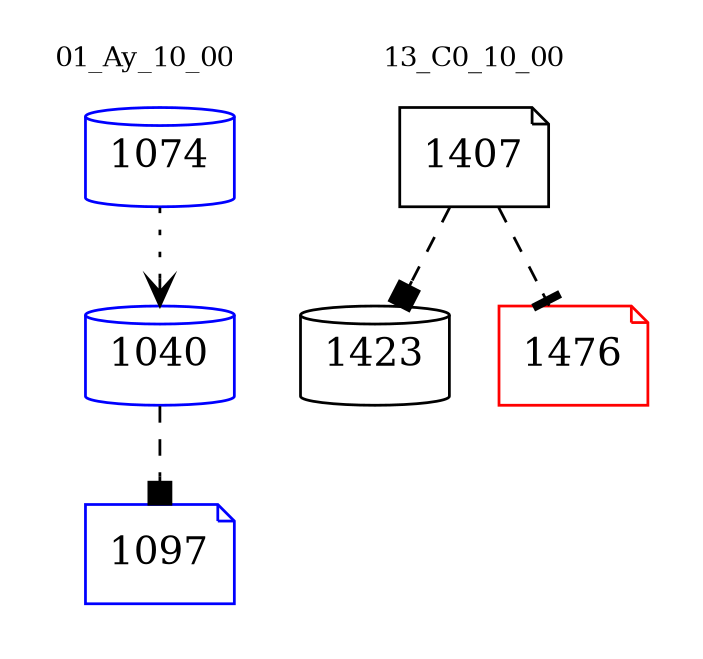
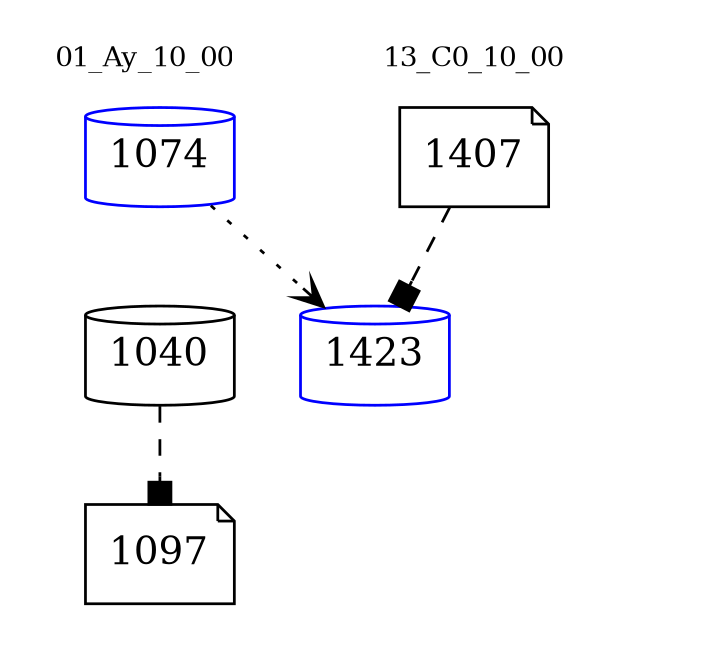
(160, 243) -> (238, 230)
(160, 356) -> (160, 356)
(375, 356) -> (375, 356)
(573, 356) -> none
(160, 554) -> (160, 554)
